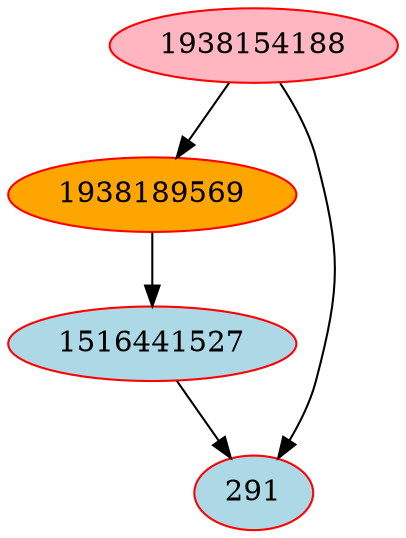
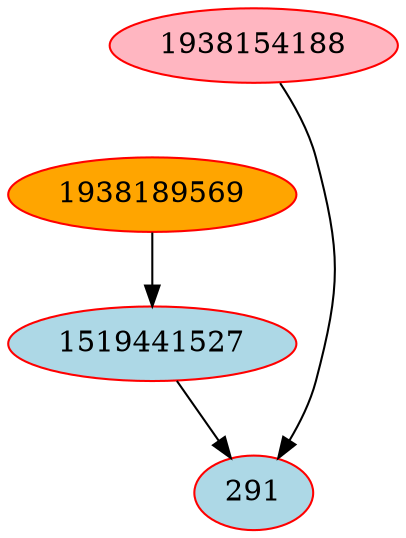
(209, 112) -> none
(152, 344) -> (152, 344)
